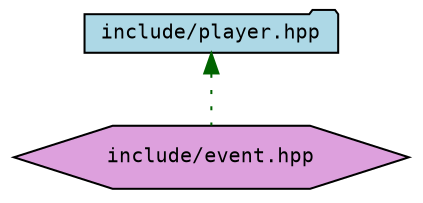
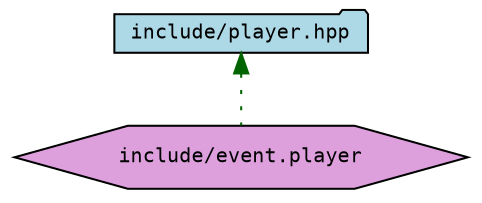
(211, 157) -> (241, 157)
